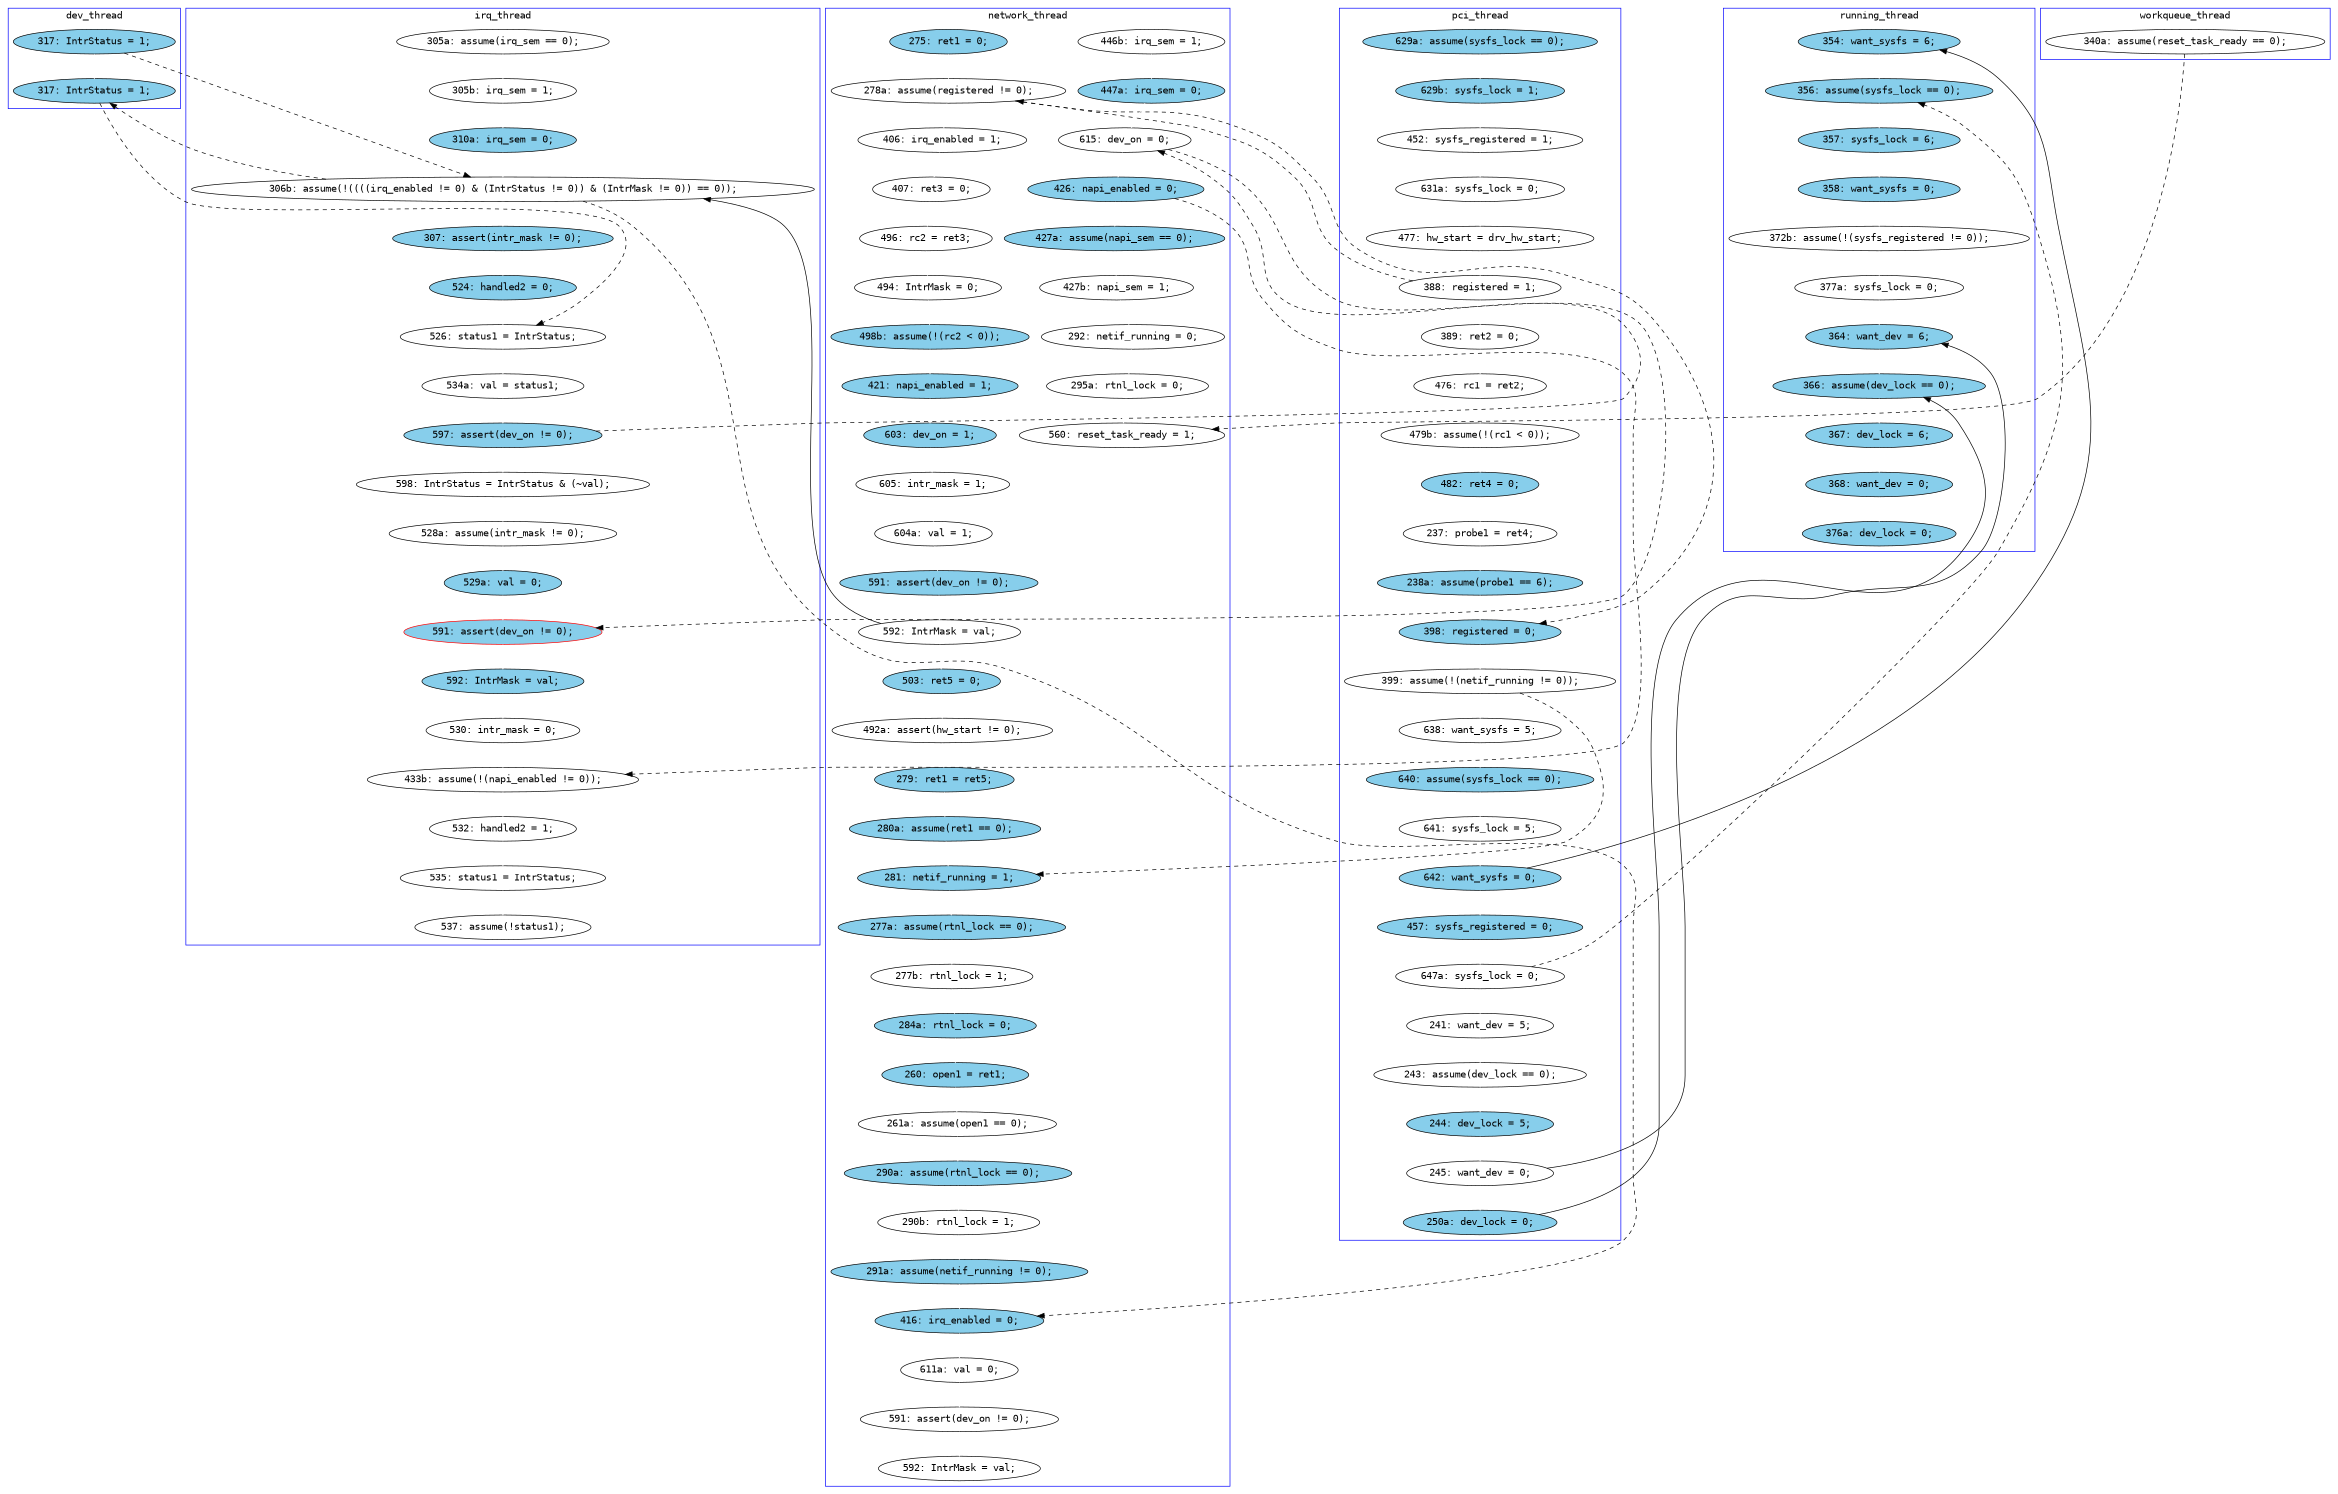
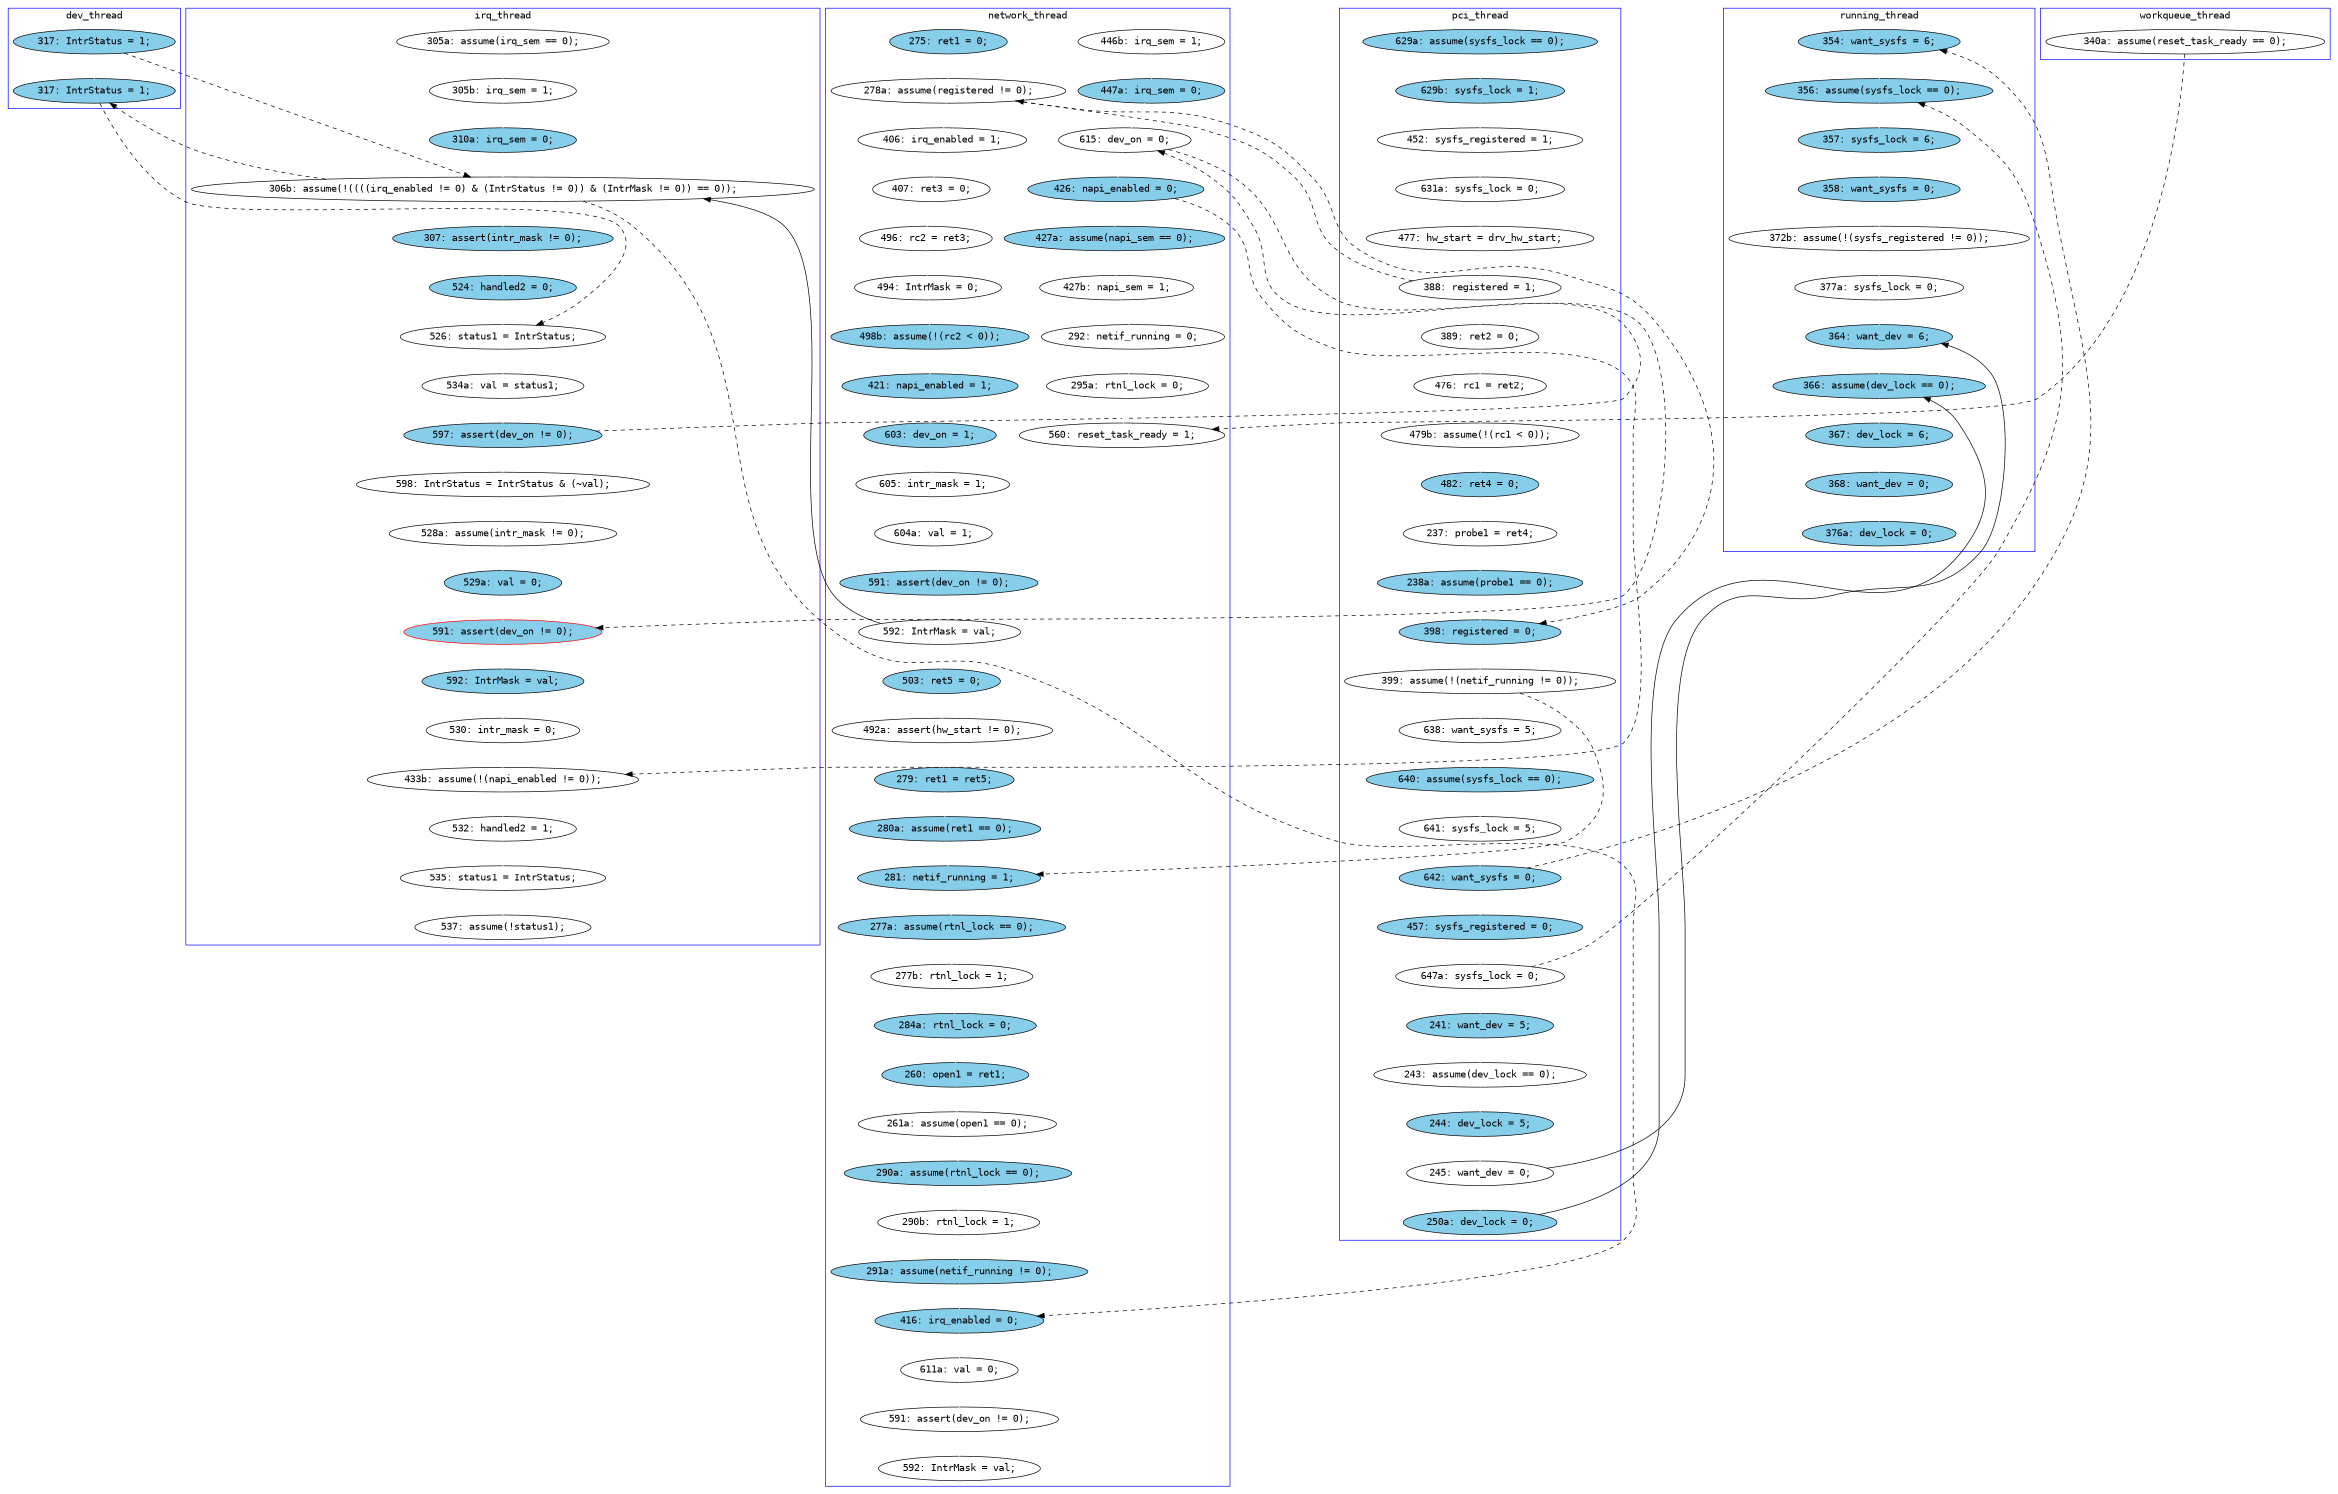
(1480, 583) -> (1480, 583)
(2035, 583) -> (2035, 583)
(1480, 1026) -> (1480, 1026)
